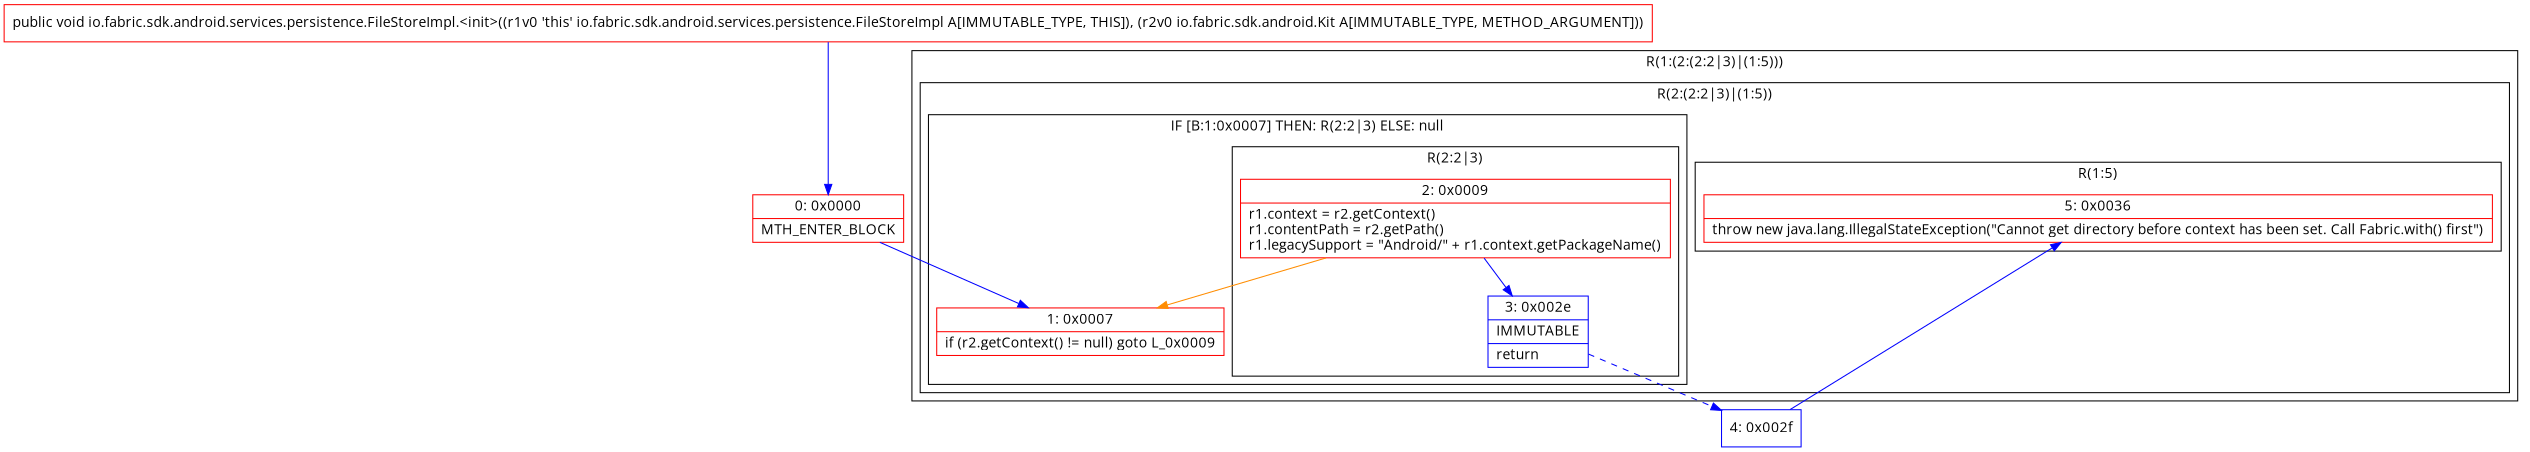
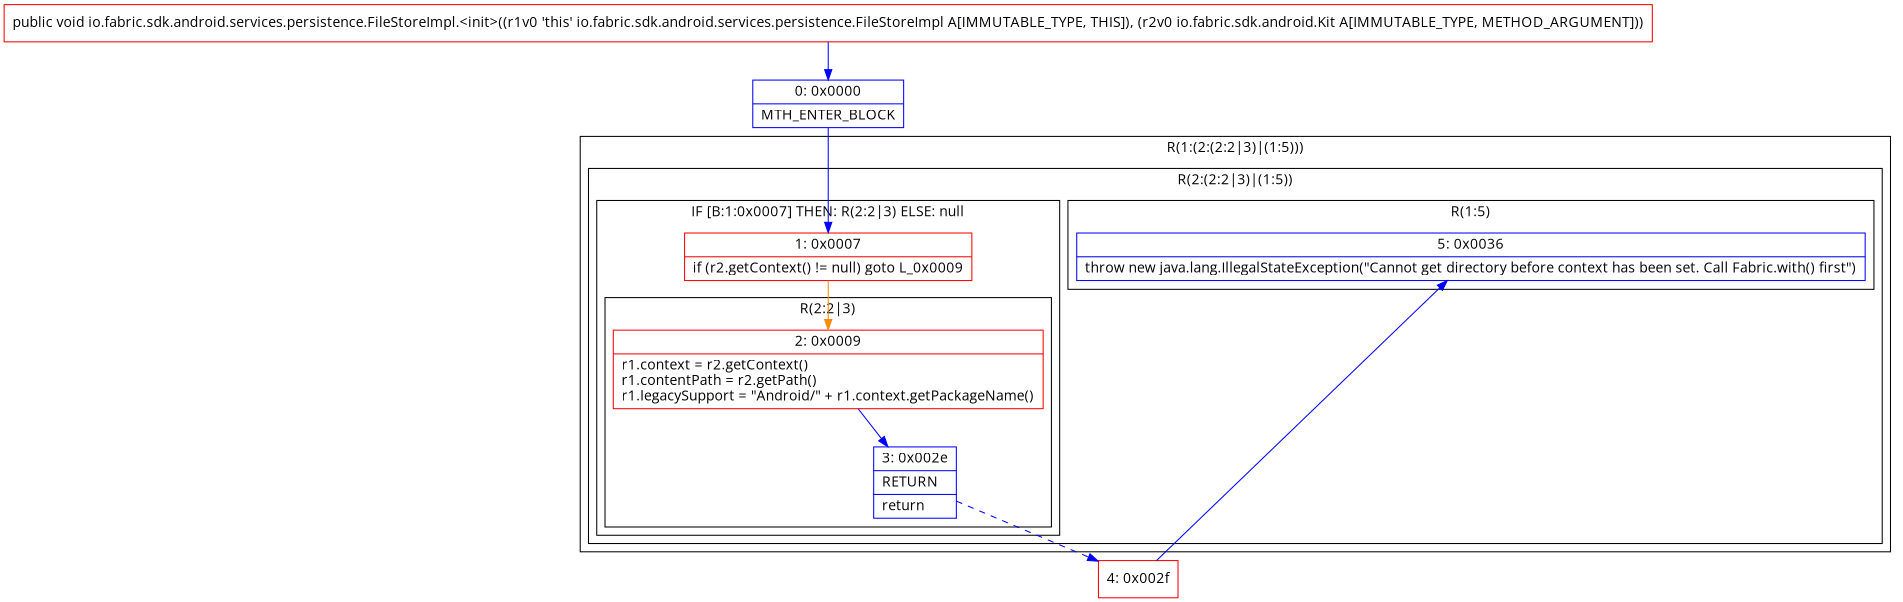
(828, 219) -> (828, 104)
(2098, 219) -> (1471, 257)
(1247, 281) -> (828, 304)
(1538, 331) -> (910, 482)
(1761, 428) -> (1138, 579)
